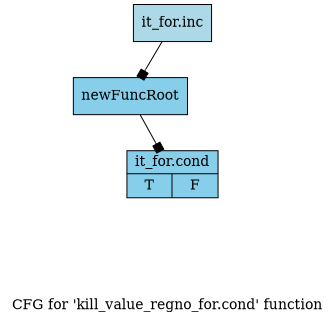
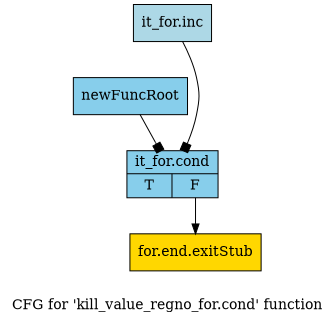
(154, 55) -> (199, 91)
none -> (196, 252)
